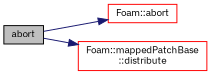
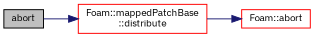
(71, 26) -> (219, 19)
